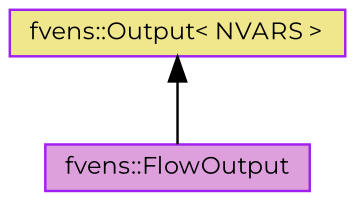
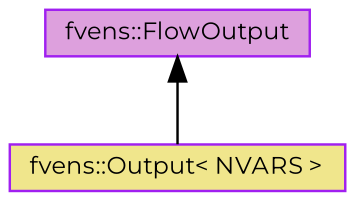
(178, 113) -> (178, 113)
